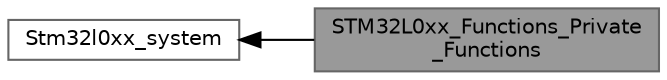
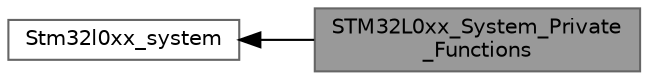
(487, 40) -> (477, 40)
